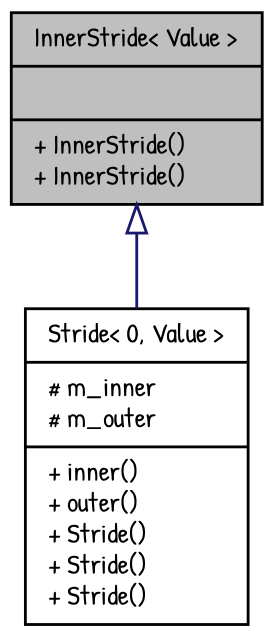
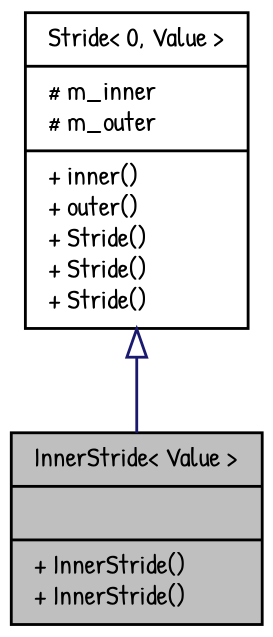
(137, 271) -> (137, 395)
